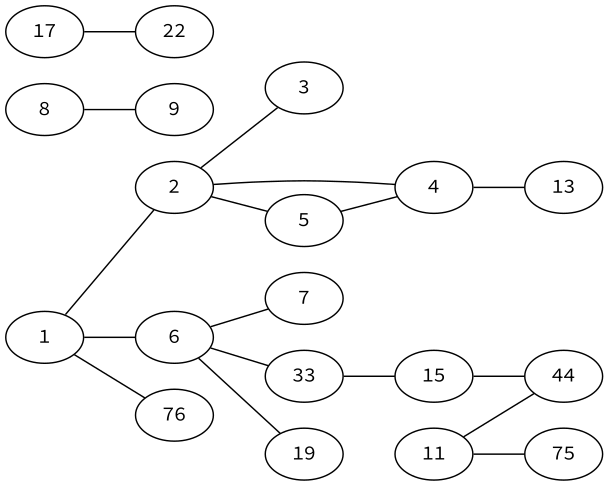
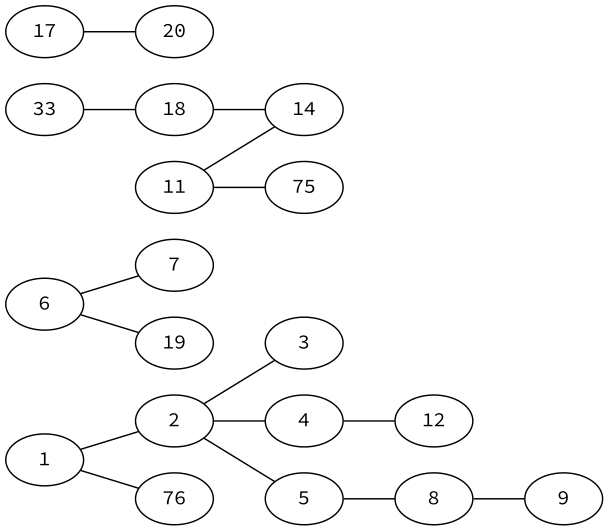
(174, 32) -> (174, 32)
(564, 187) -> (434, 421)
(369, 204) -> (369, 499)
(110, 337) -> none
(240, 357) -> none
(434, 376) -> (174, 110)
(564, 376) -> (304, 110)
